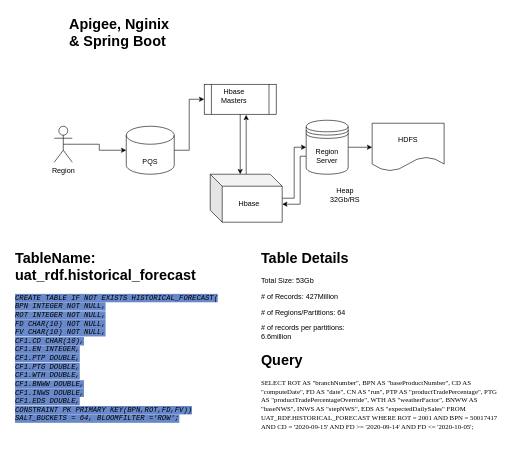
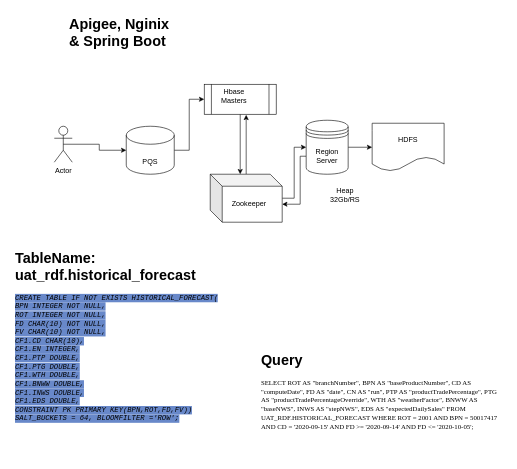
(64, 171) -> (64, 171)
(249, 204) -> (249, 204)
(315, 297) -> none
